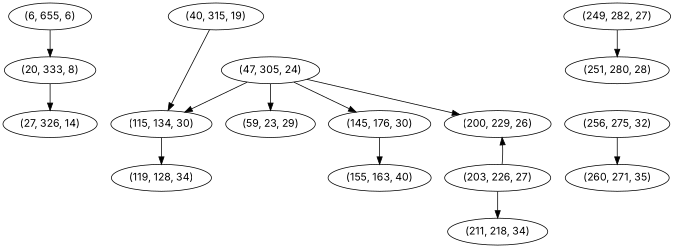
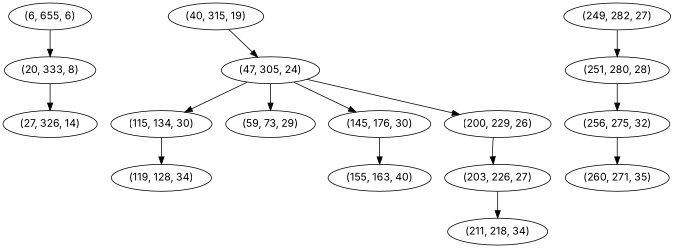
(191, 67) -> (241, 41)
none -> (617, 93)
(271, 124) -> (271, 124)
(503, 155) -> (493, 147)
